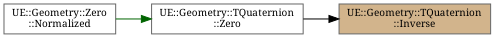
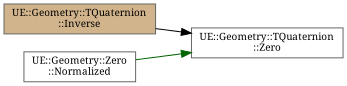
(316, 19) -> (169, 30)
